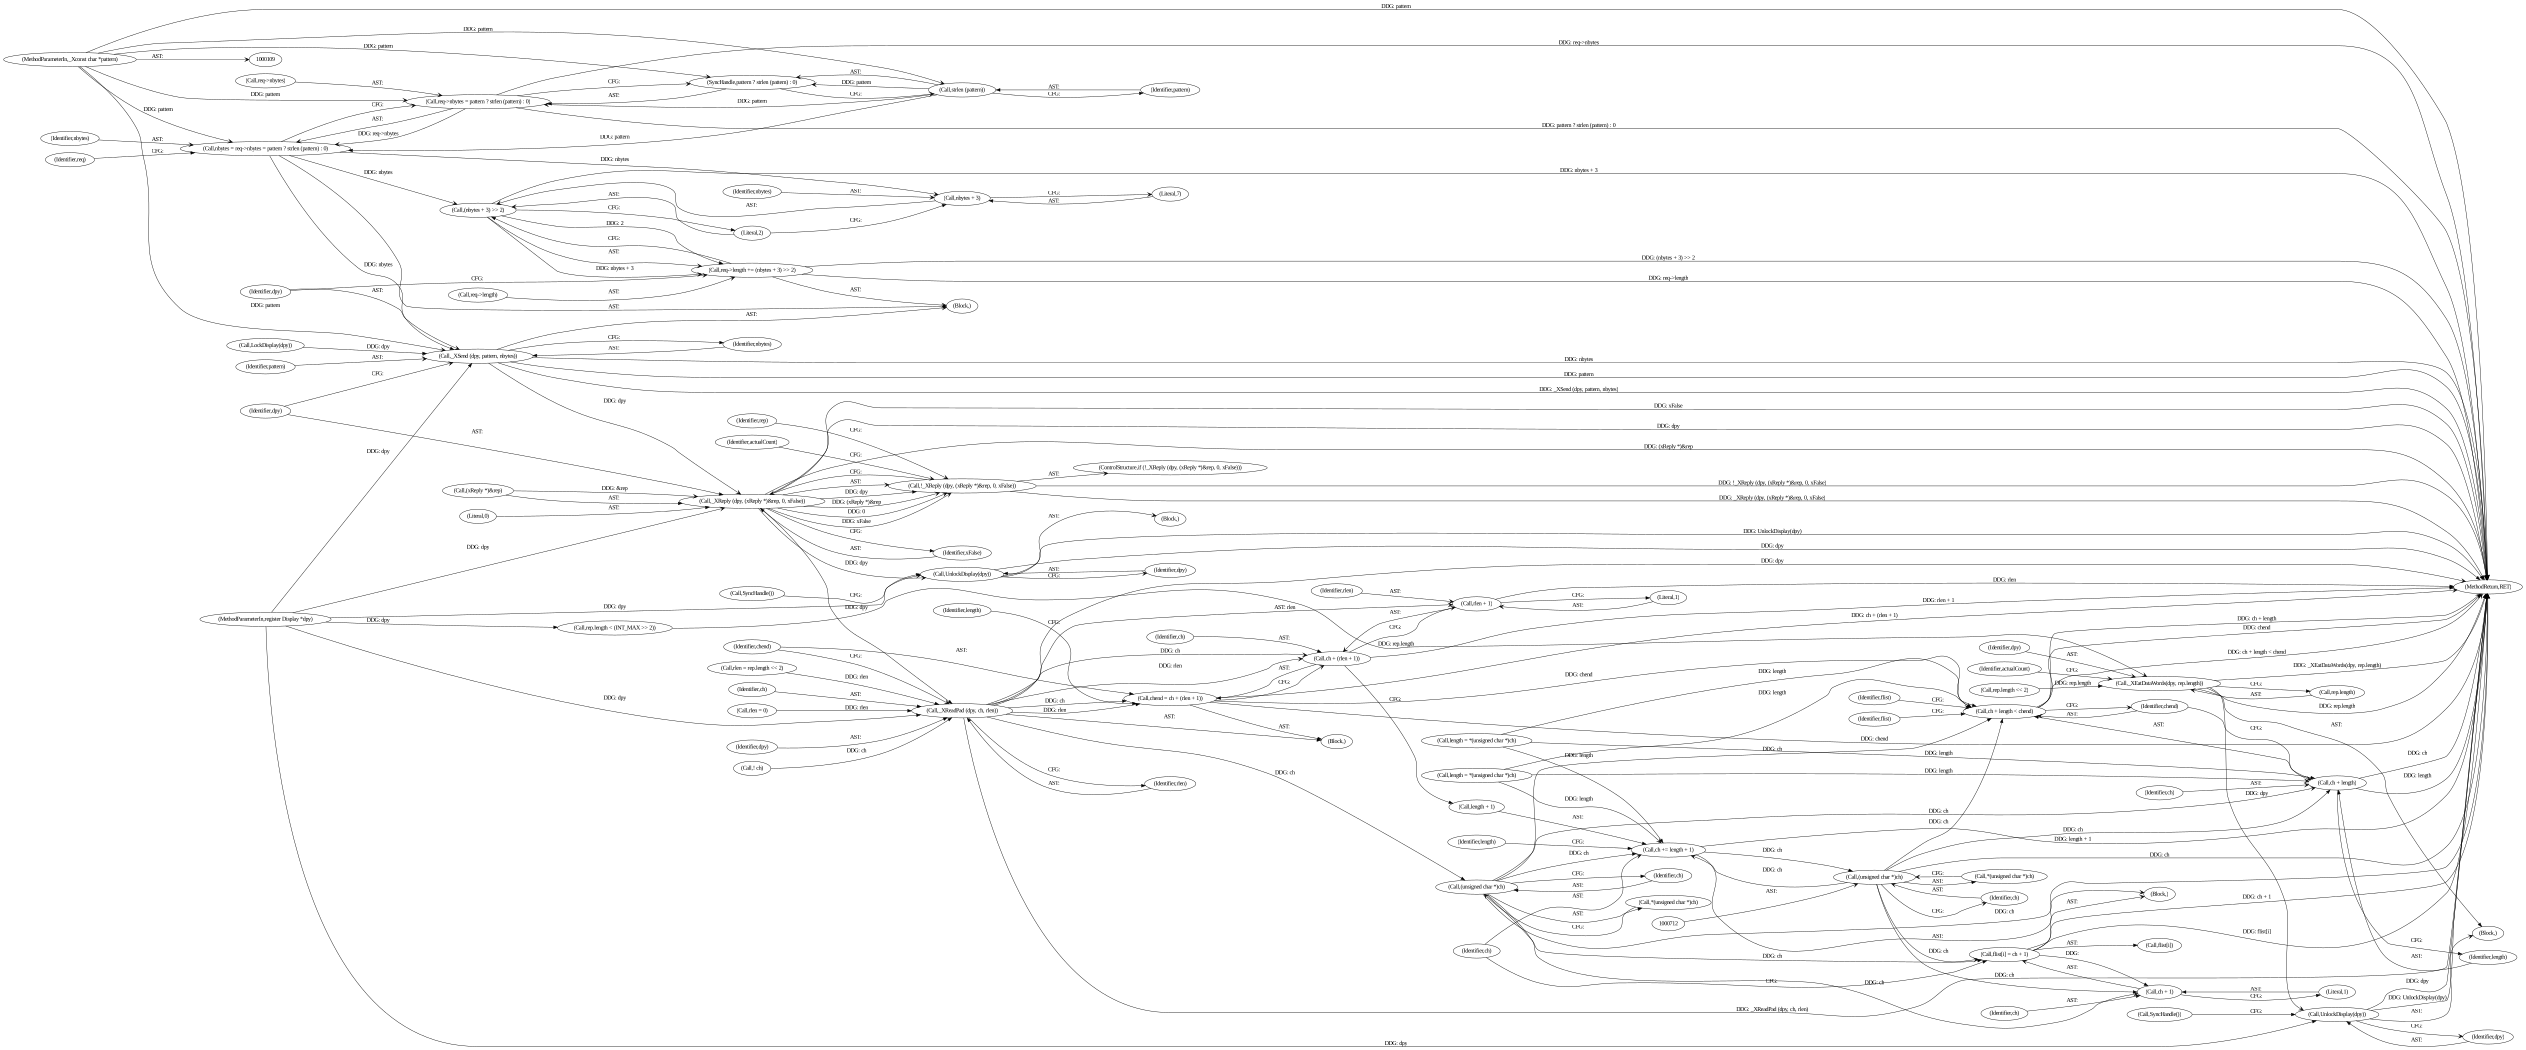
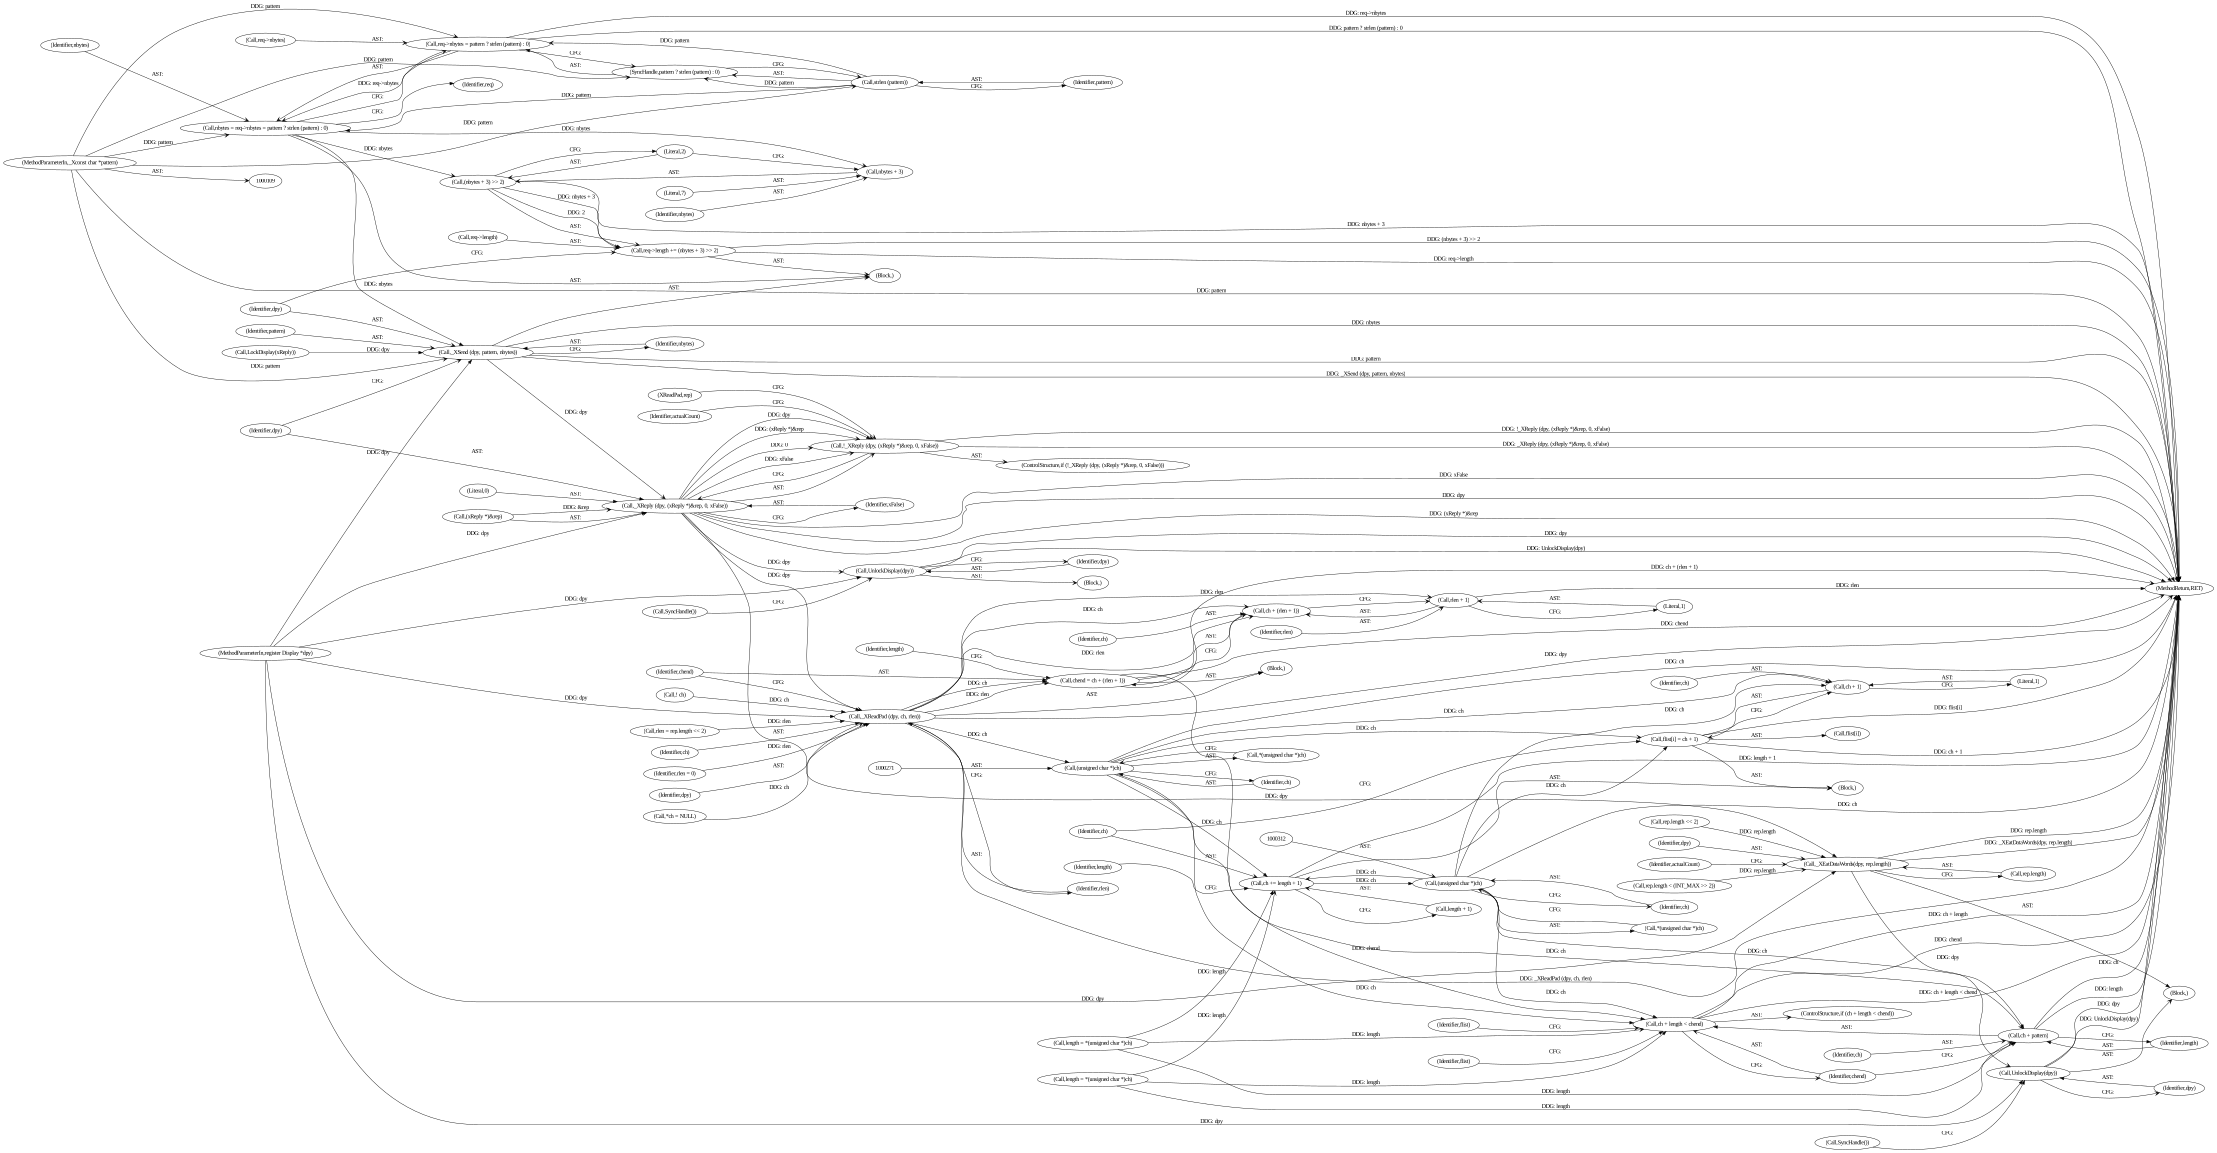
(140, 156) -> (400, 114)
(1069, 196) -> none
(612, 246) -> none
(266, 346) -> (266, 353)
(752, 421) -> (675, 395)
(1908, 606) -> none
(1285, 608) -> (1212, 592)
(440, 625) -> (950, 1002)
(752, 711) -> (675, 774)
(1402, 734) -> (1359, 922)
none -> (885, 768)
(2337, 783) -> (2028, 1036)
none -> (1130, 800)
none -> (675, 816)
(1571, 827) -> (1369, 897)
(1668, 924) -> (1276, 839)
(2073, 954) -> (1757, 711)
none -> (1847, 1014)
